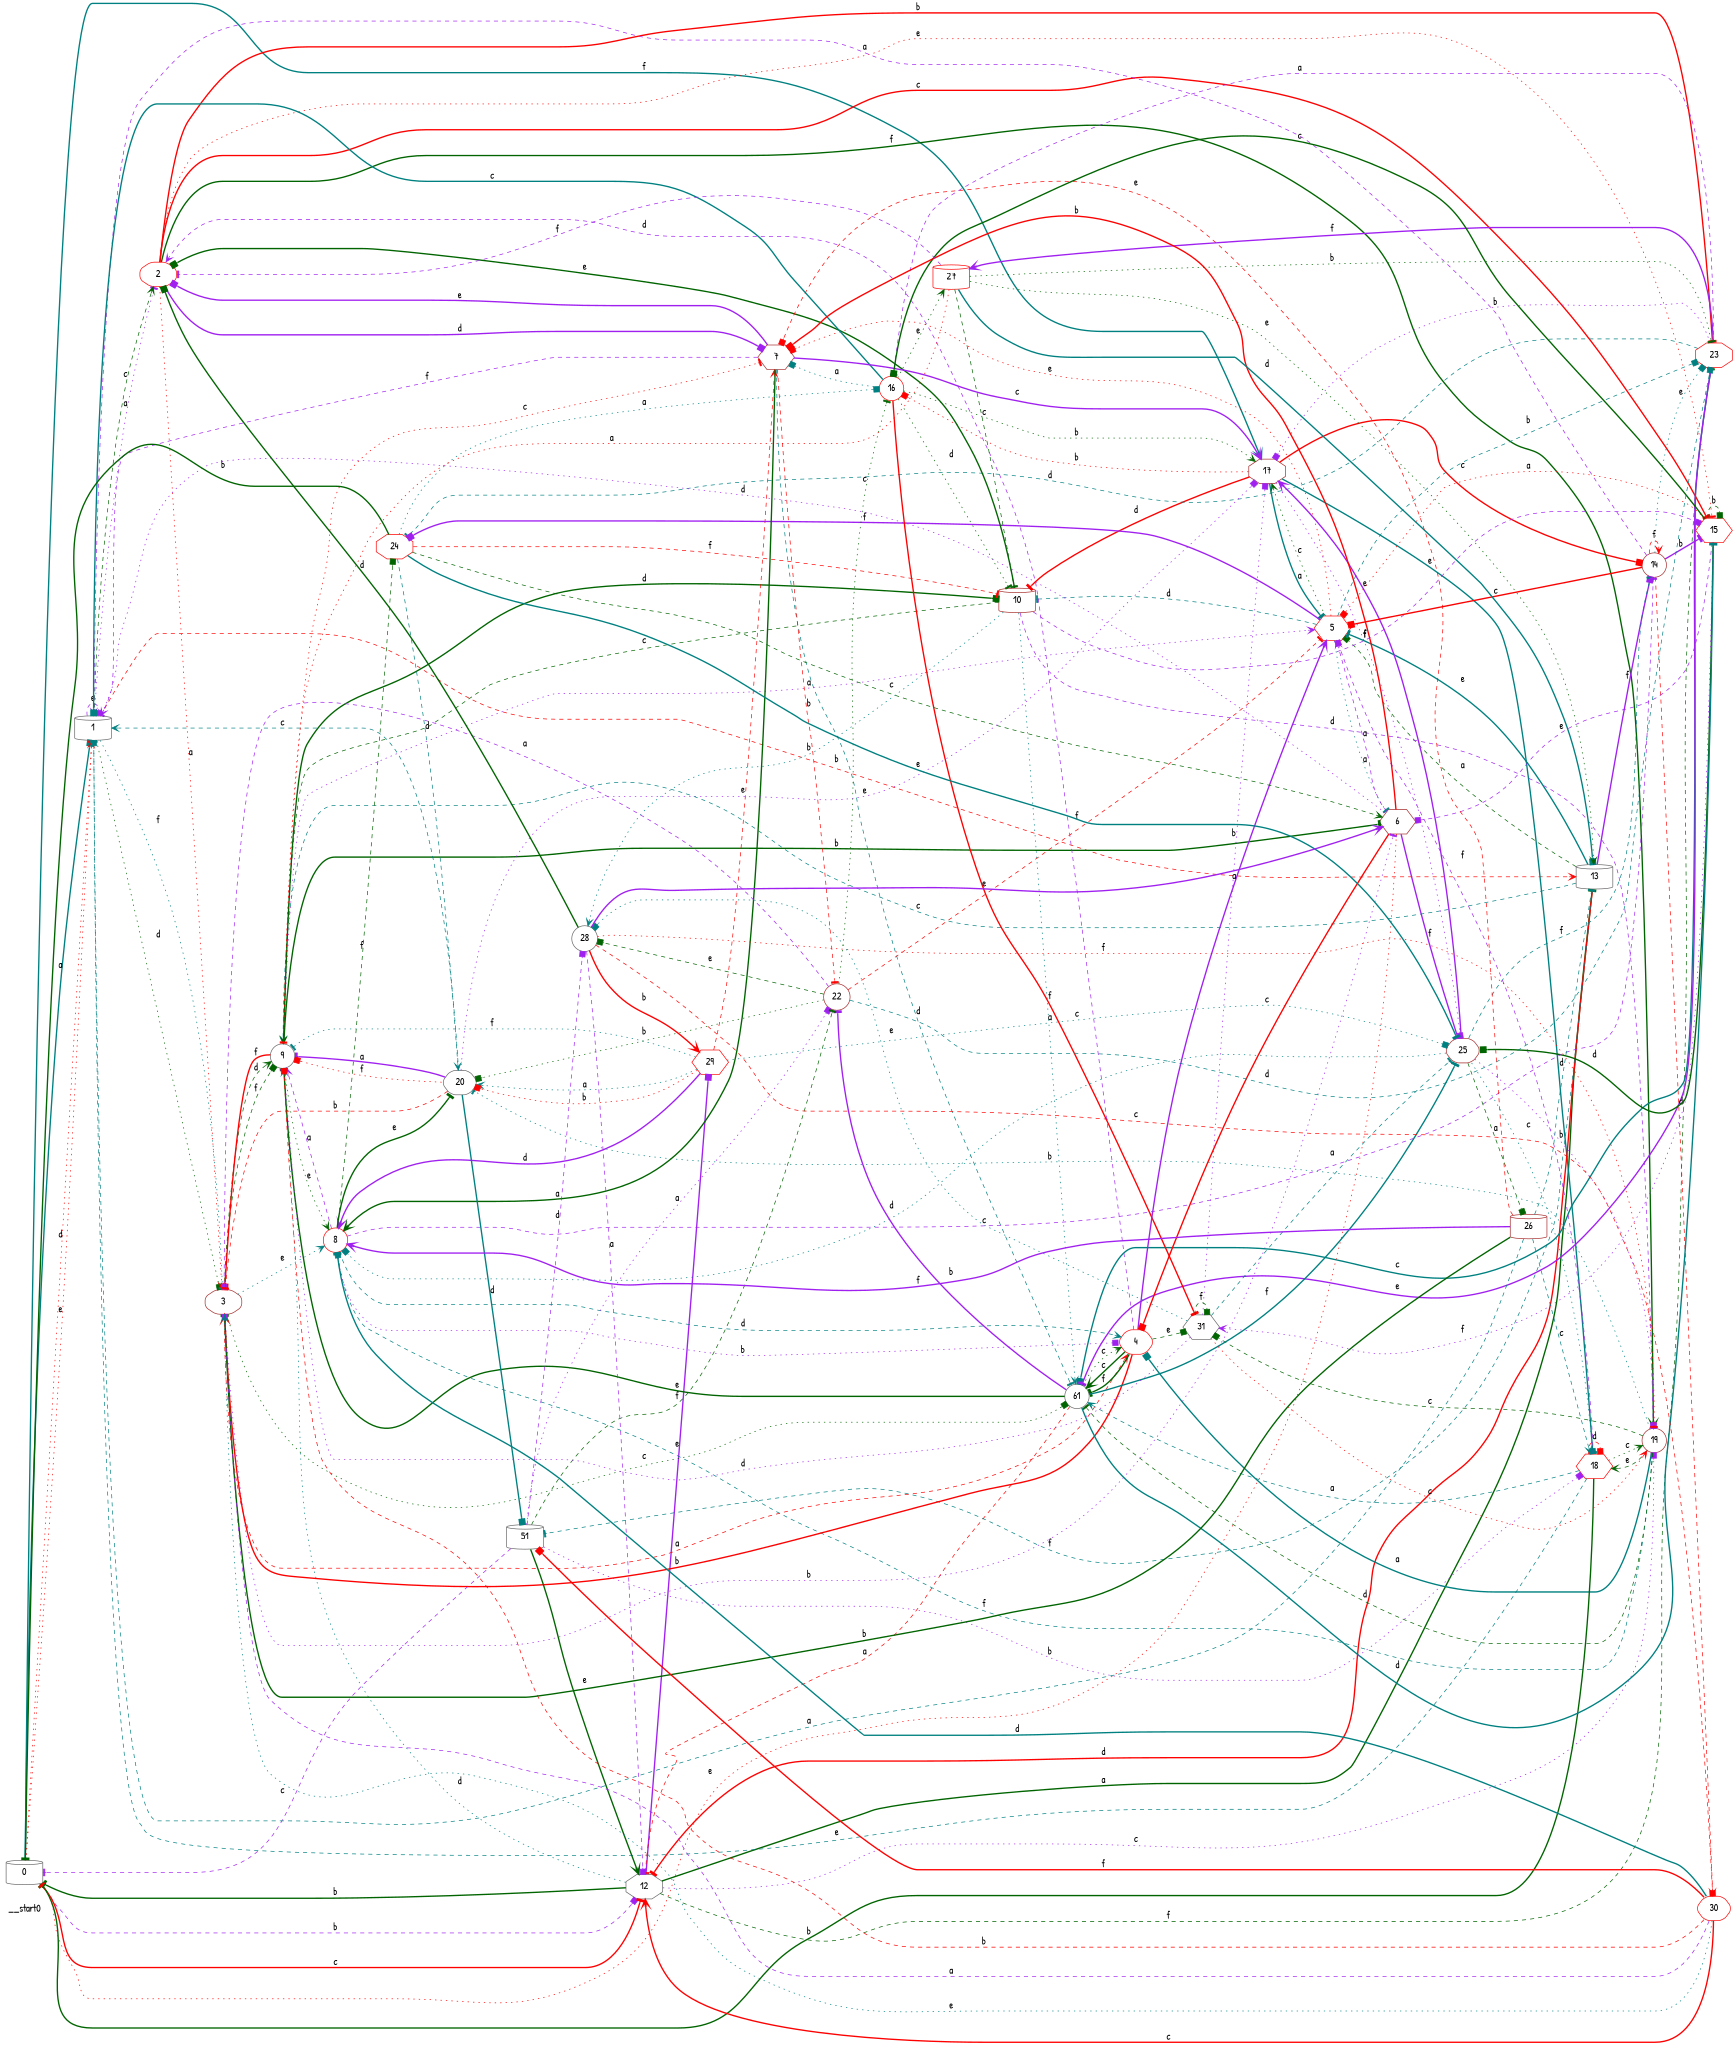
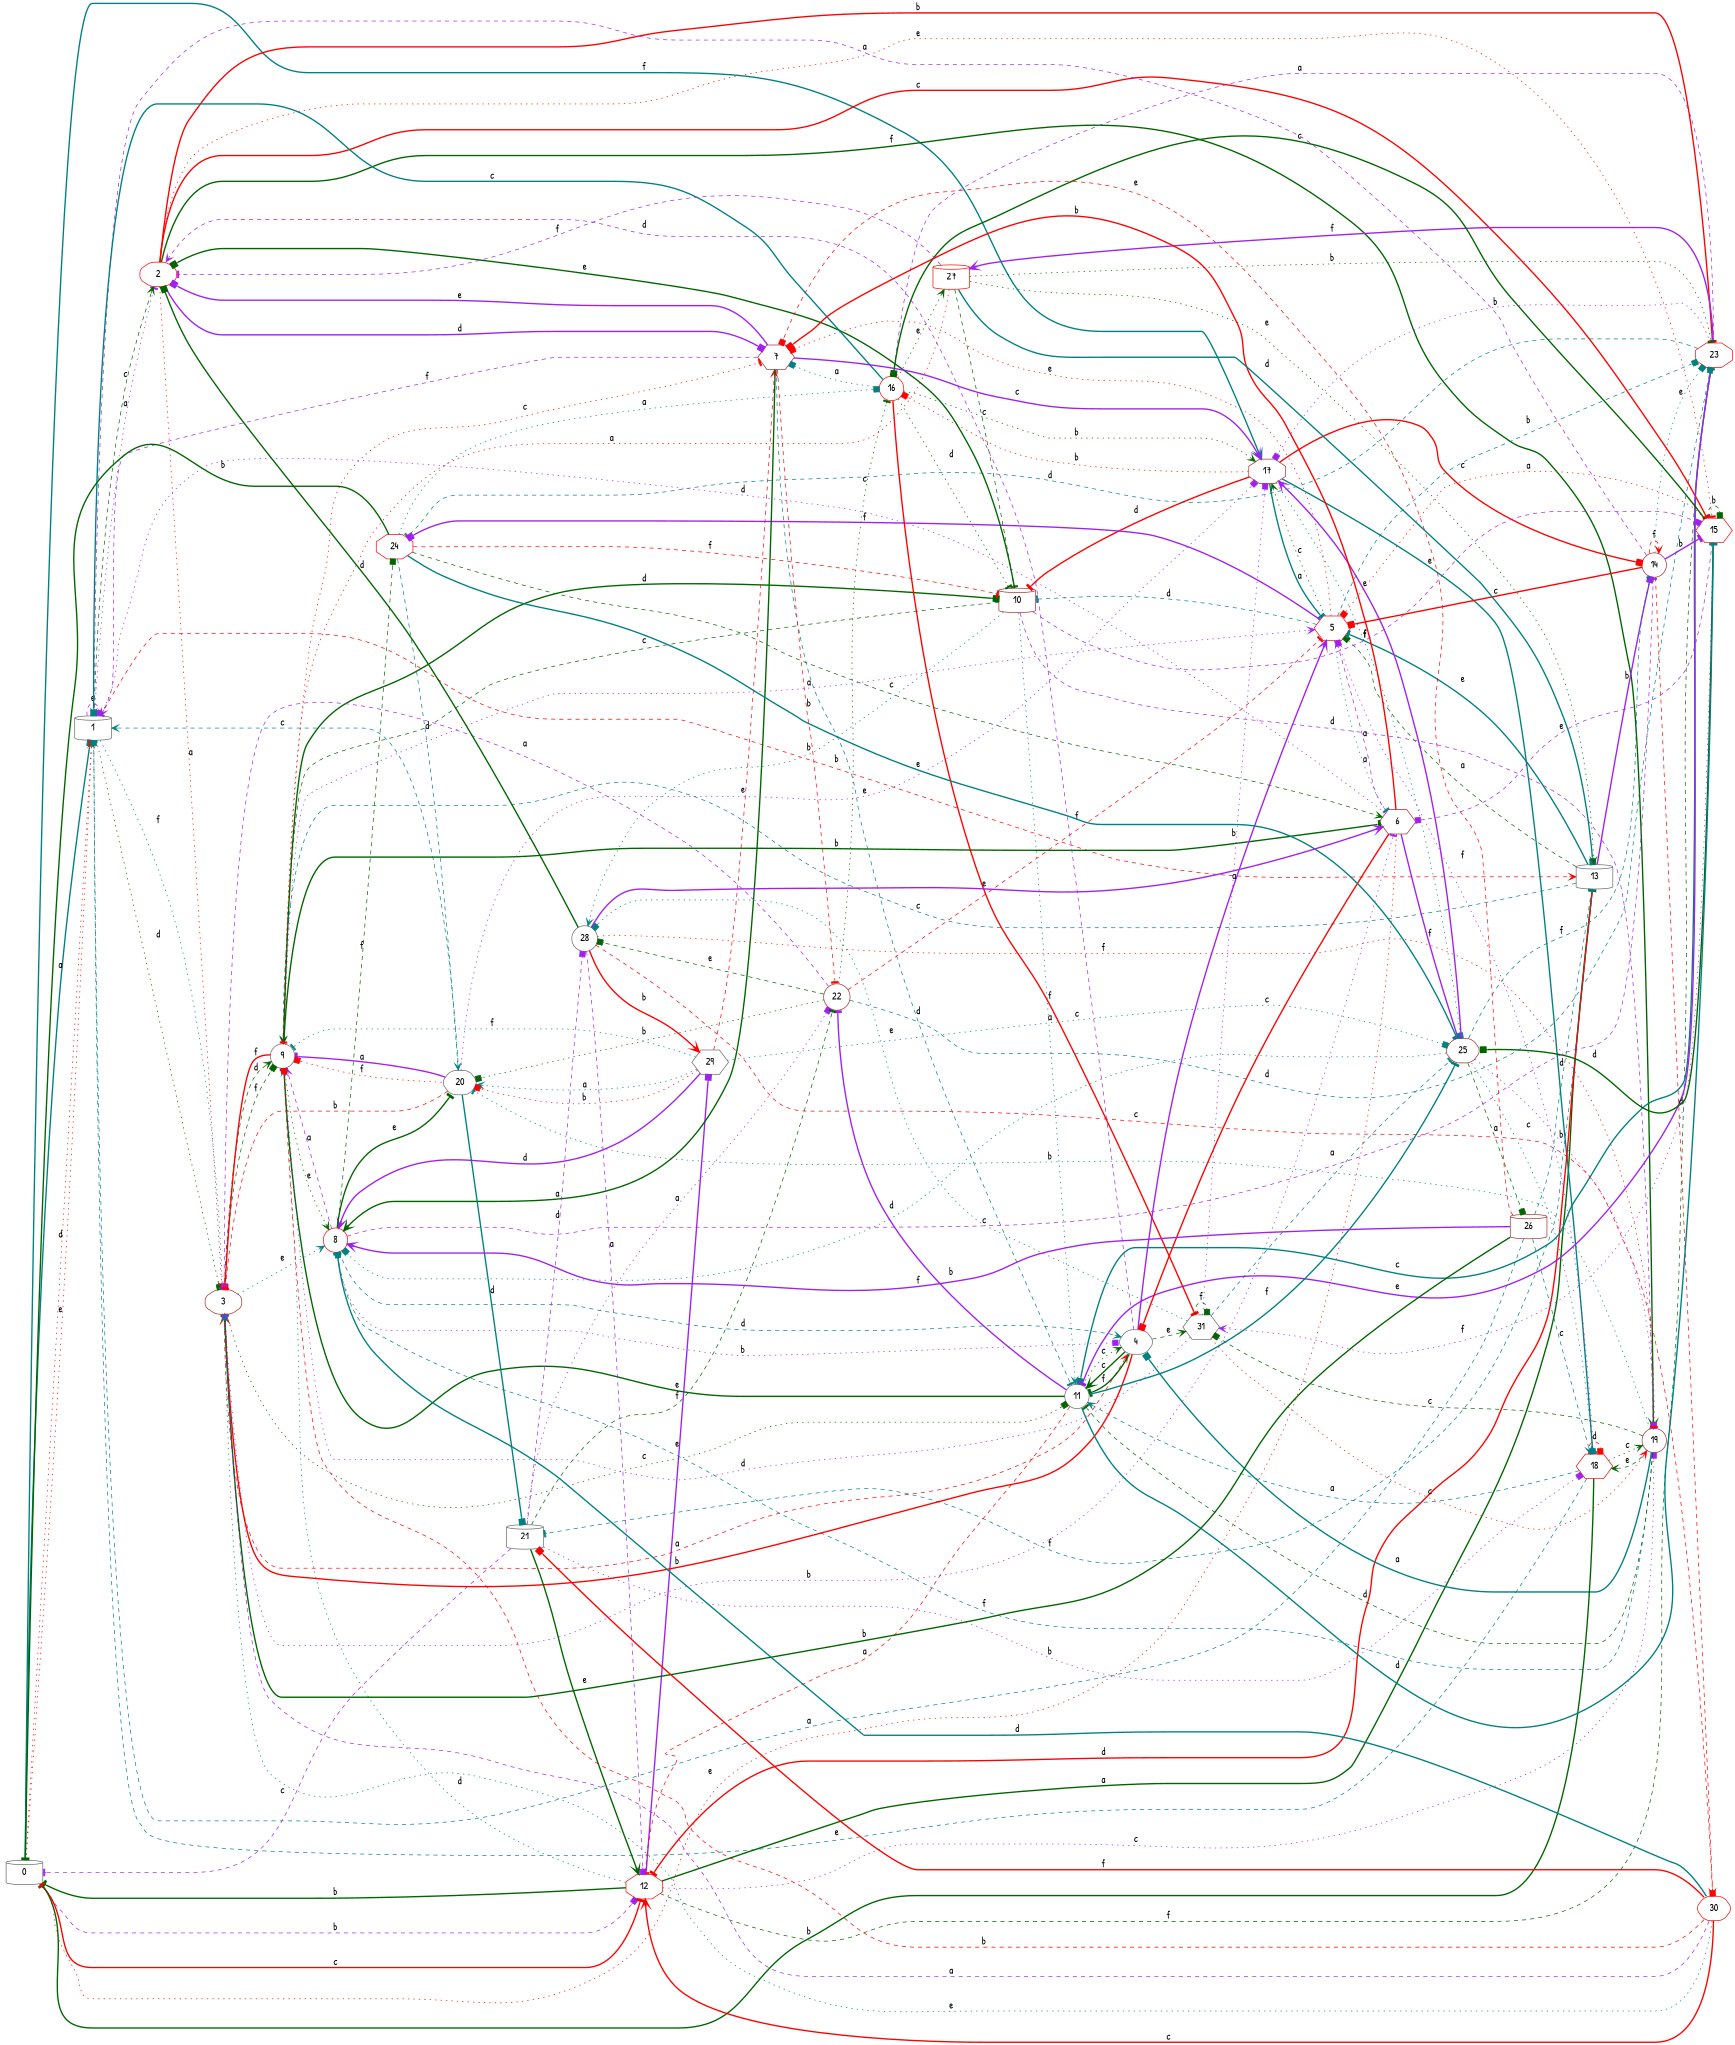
(1627, 676) -> (1627, 676)
(1400, 746) -> (1400, 746)
(1522, 1033) -> (1522, 1033)
(710, 1062) -> (710, 1062)
(1166, 1336) -> (1166, 1336)
(1136, 1342) -> (1136, 1342)
(1077, 1396) -> (1077, 1396)
(525, 1537) -> (525, 1537)
(644, 1887) -> (644, 1887)
(24, 1909) -> none
